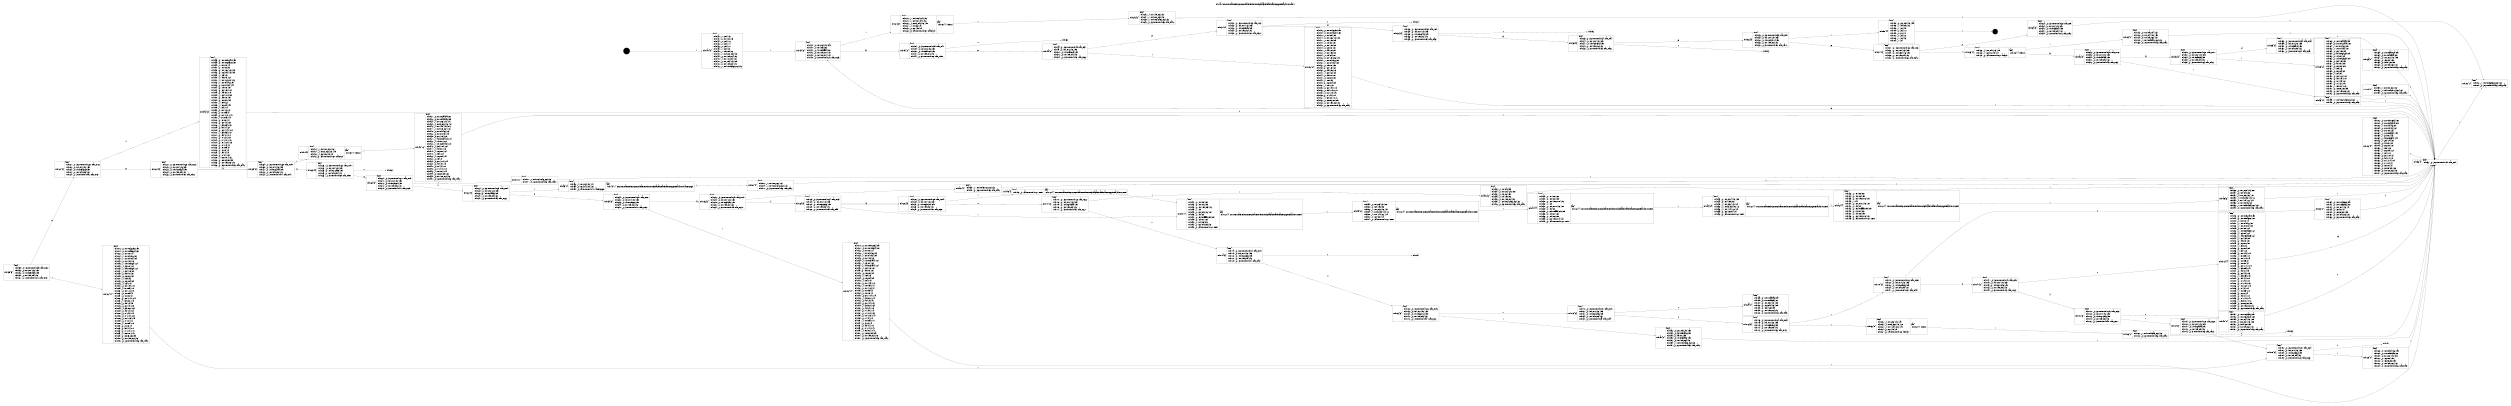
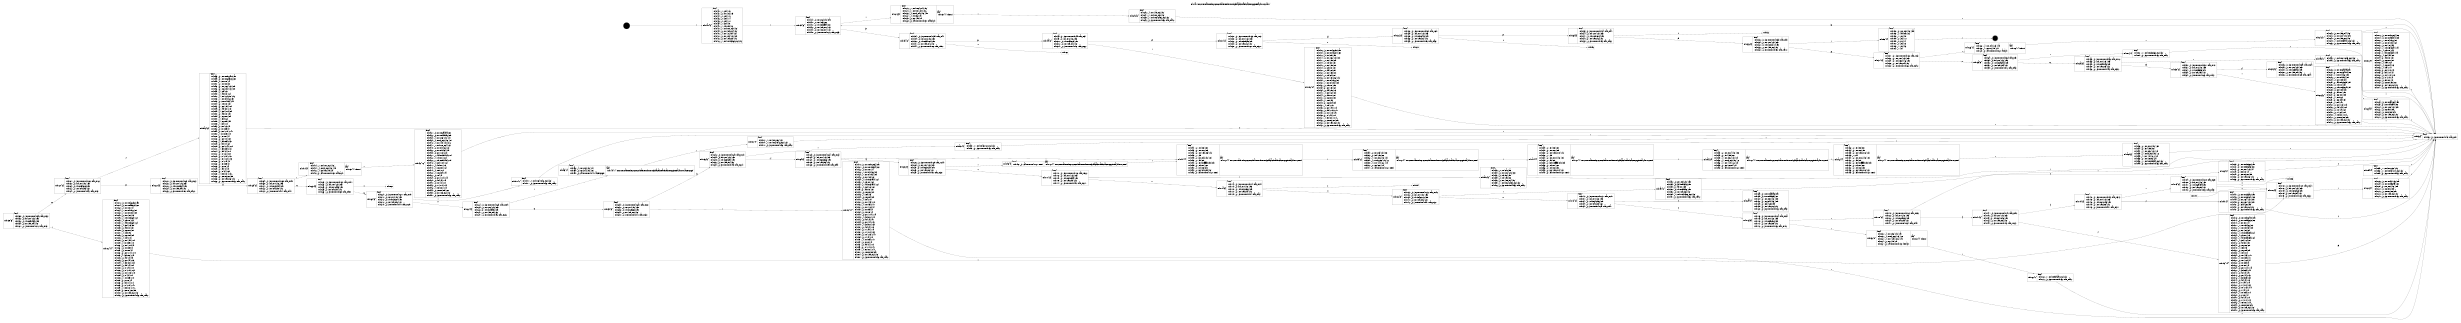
(2050, 55) -> (2046, 63)
(2459, 124) -> (2331, 48)
(2347, 347) -> (2231, 190)
